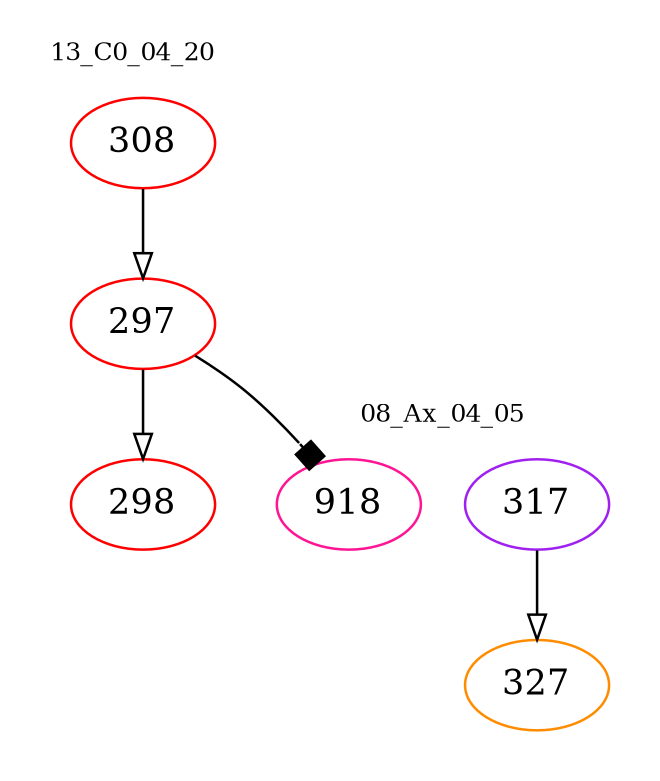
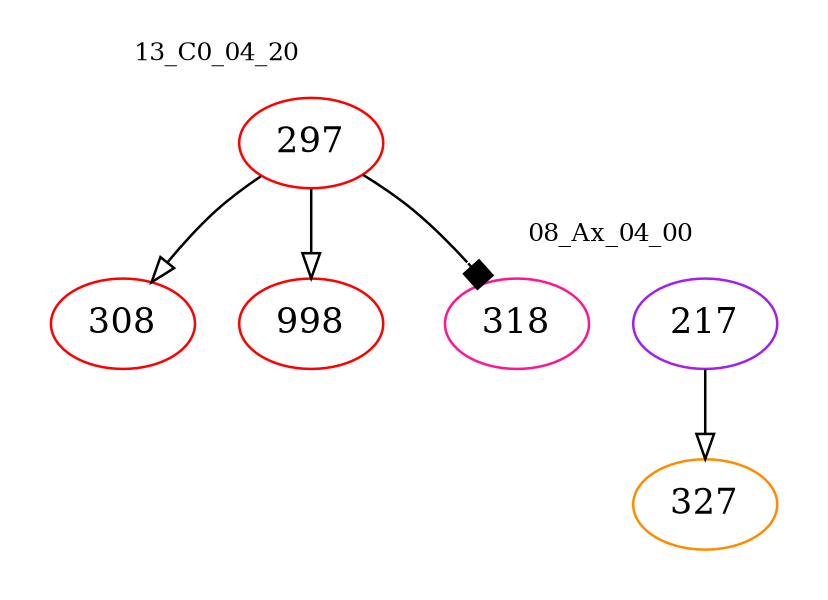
(143, 221) -> (211, 216)
(443, 415) -> (611, 235)
(143, 504) -> (311, 324)
(349, 504) -> (517, 324)
(537, 504) -> (705, 324)
